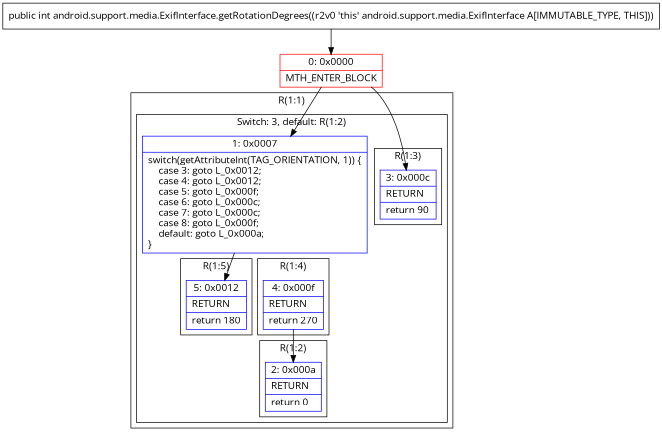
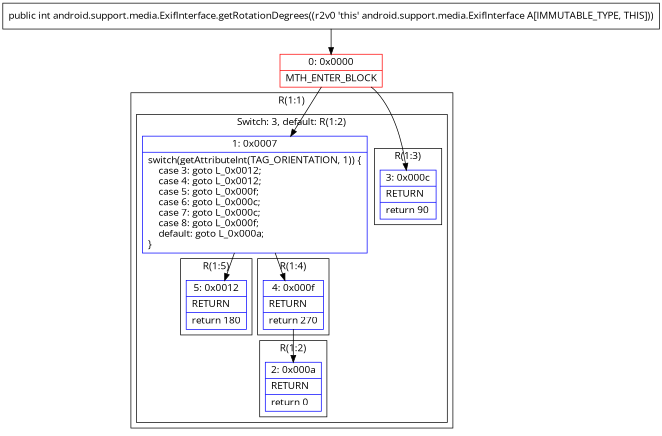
none -> (279, 263)
